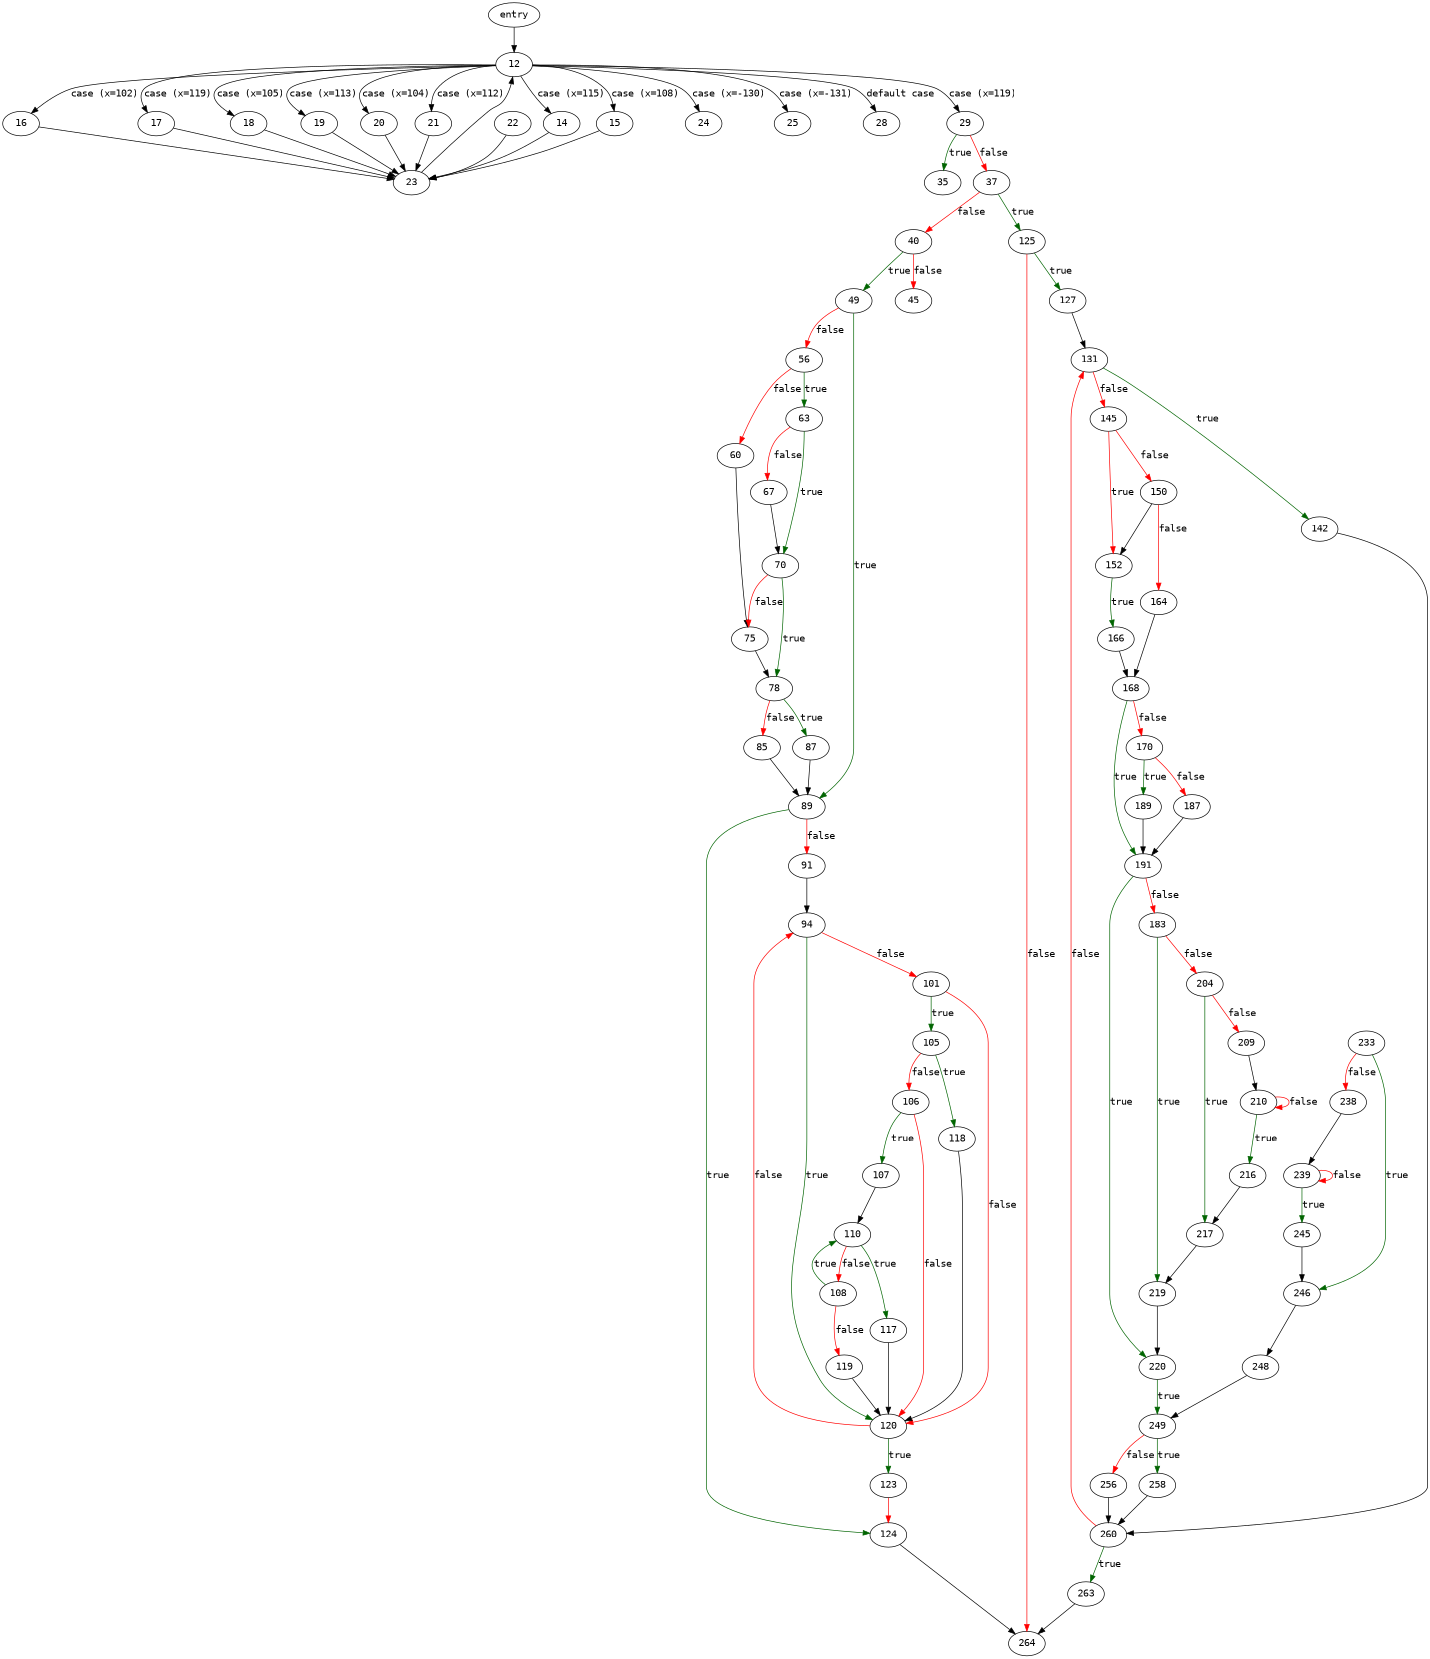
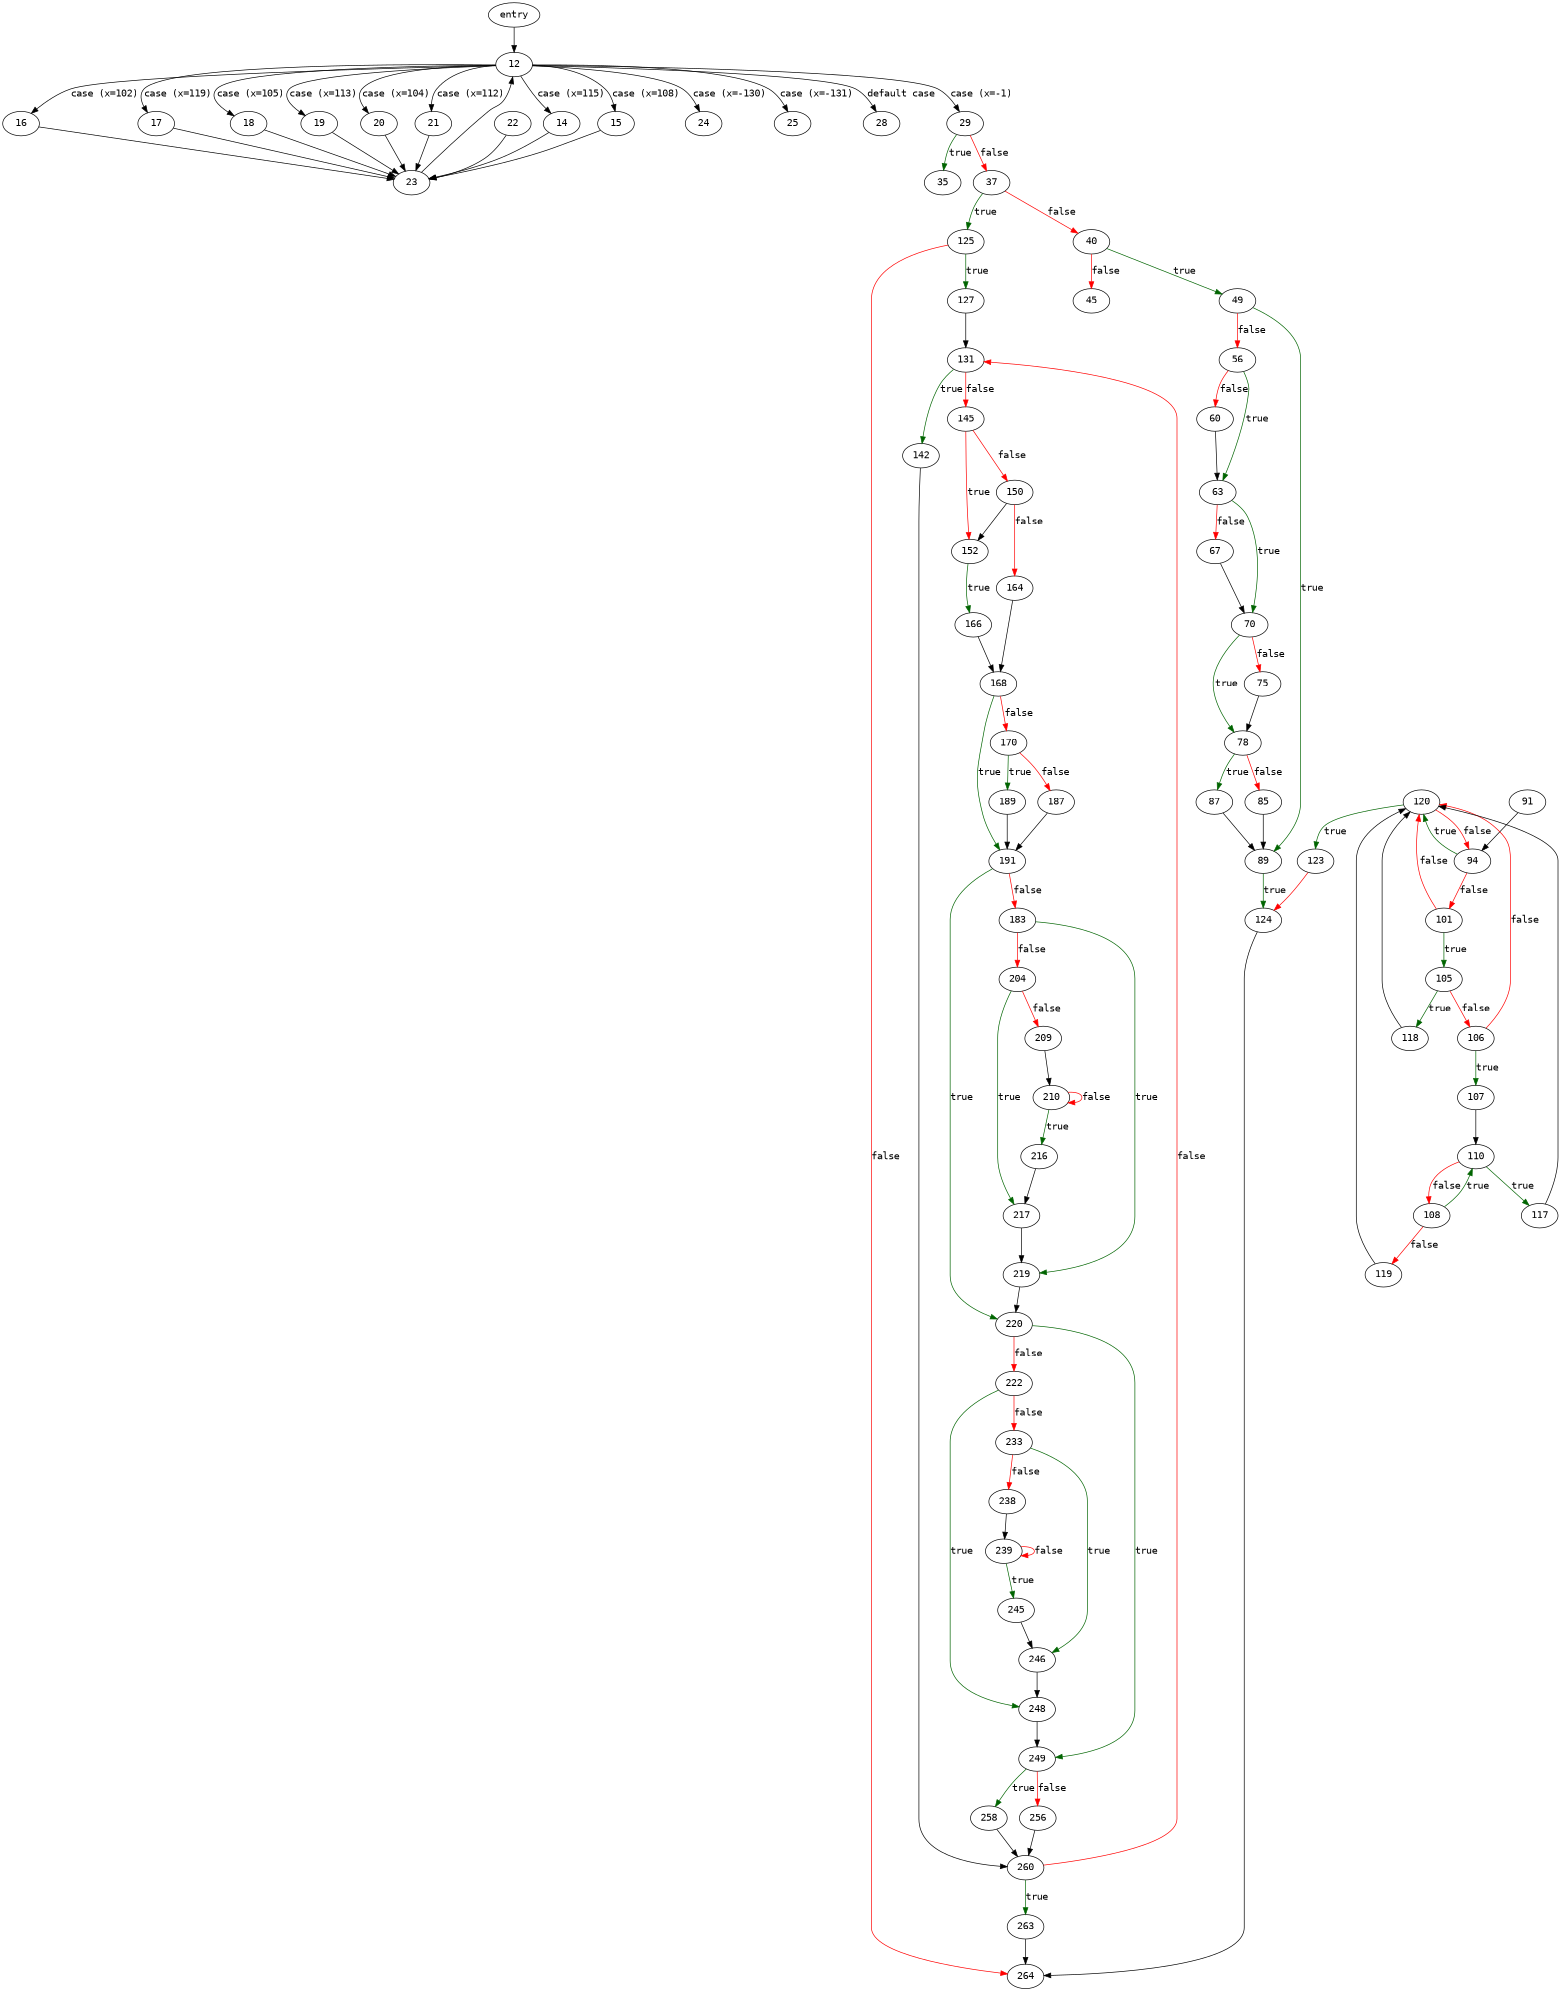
(983, 94) -> (981, 94)
(740, 544) -> (1216, 452)
(807, 833) -> none
none -> (1014, 1383)
